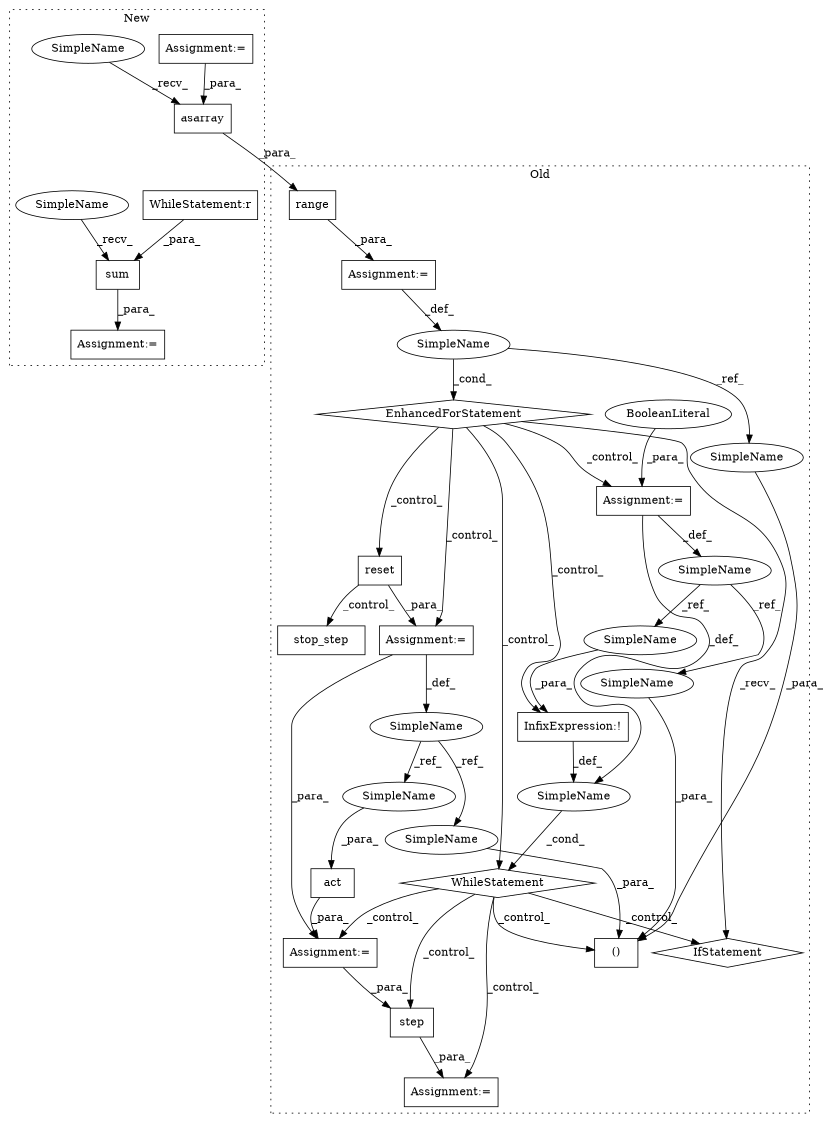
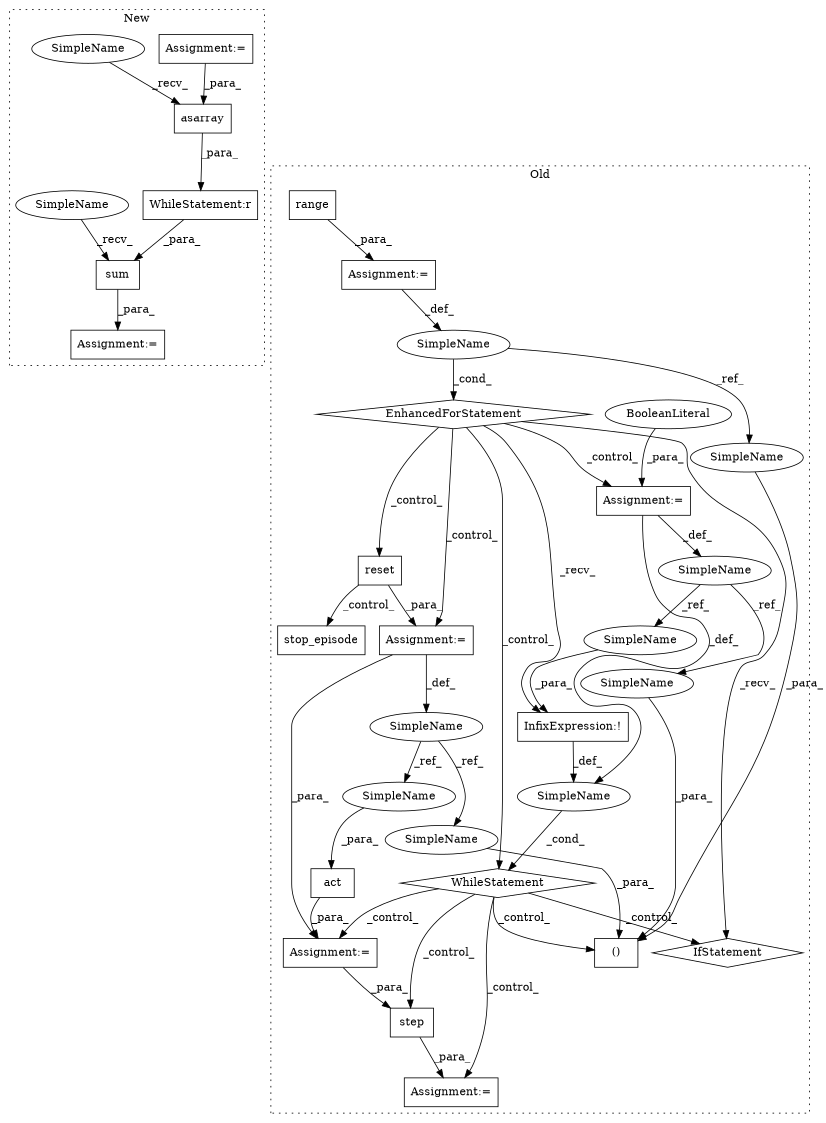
(258, 158) -> (202, 158)
(578, 571) -> (578, 571)
(321, 640) -> (321, 640)
